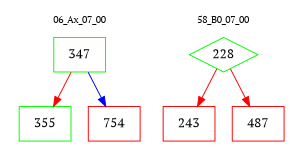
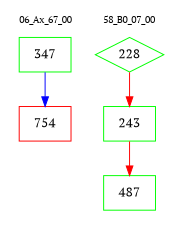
(80, 21) -> (46, 21)
(238, 83) -> (130, 154)
(45, 124) -> none
(189, 124) -> (130, 124)
(258, 124) -> (130, 193)
